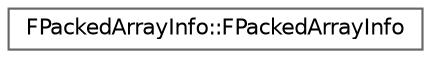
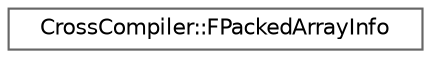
(216, 29) -> (216, 29)
